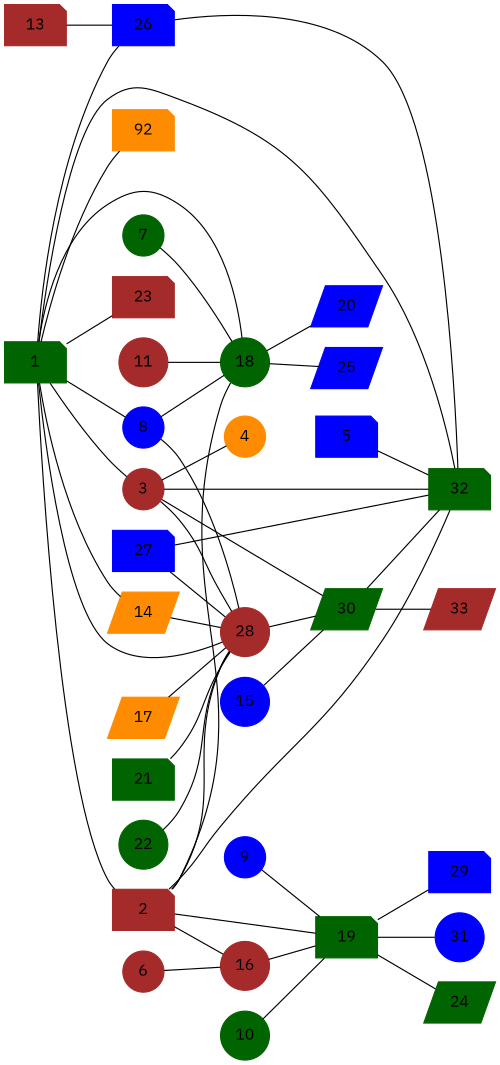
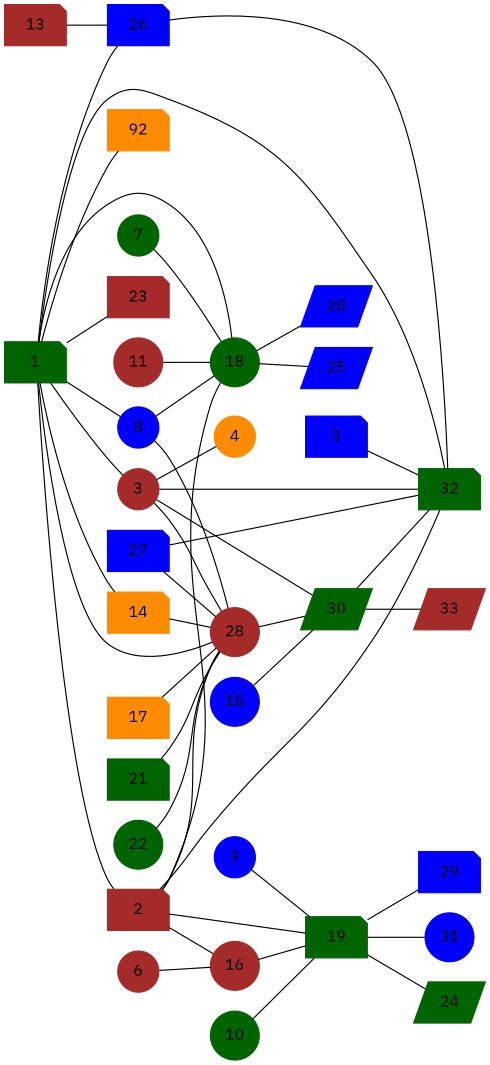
(143, 613) -> (138, 613)
(143, 718) -> (138, 718)
